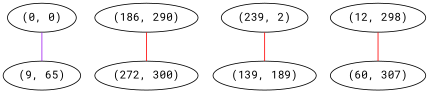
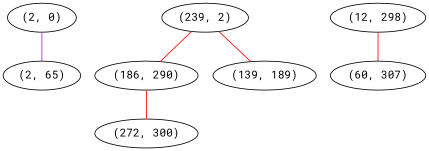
(42, 18) -> (42, 18)
none -> (176, 47)
(42, 76) -> (42, 76)
